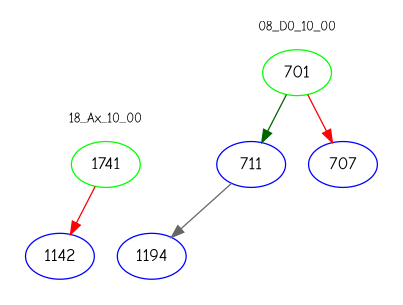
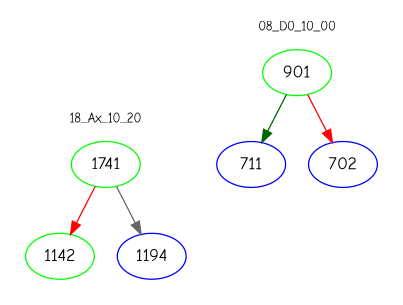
(297, 73) -> (297, 73)
(106, 119) -> (106, 119)
(343, 164) -> (343, 164)
(206, 206) -> (126, 205)
(60, 256) -> (60, 256)
